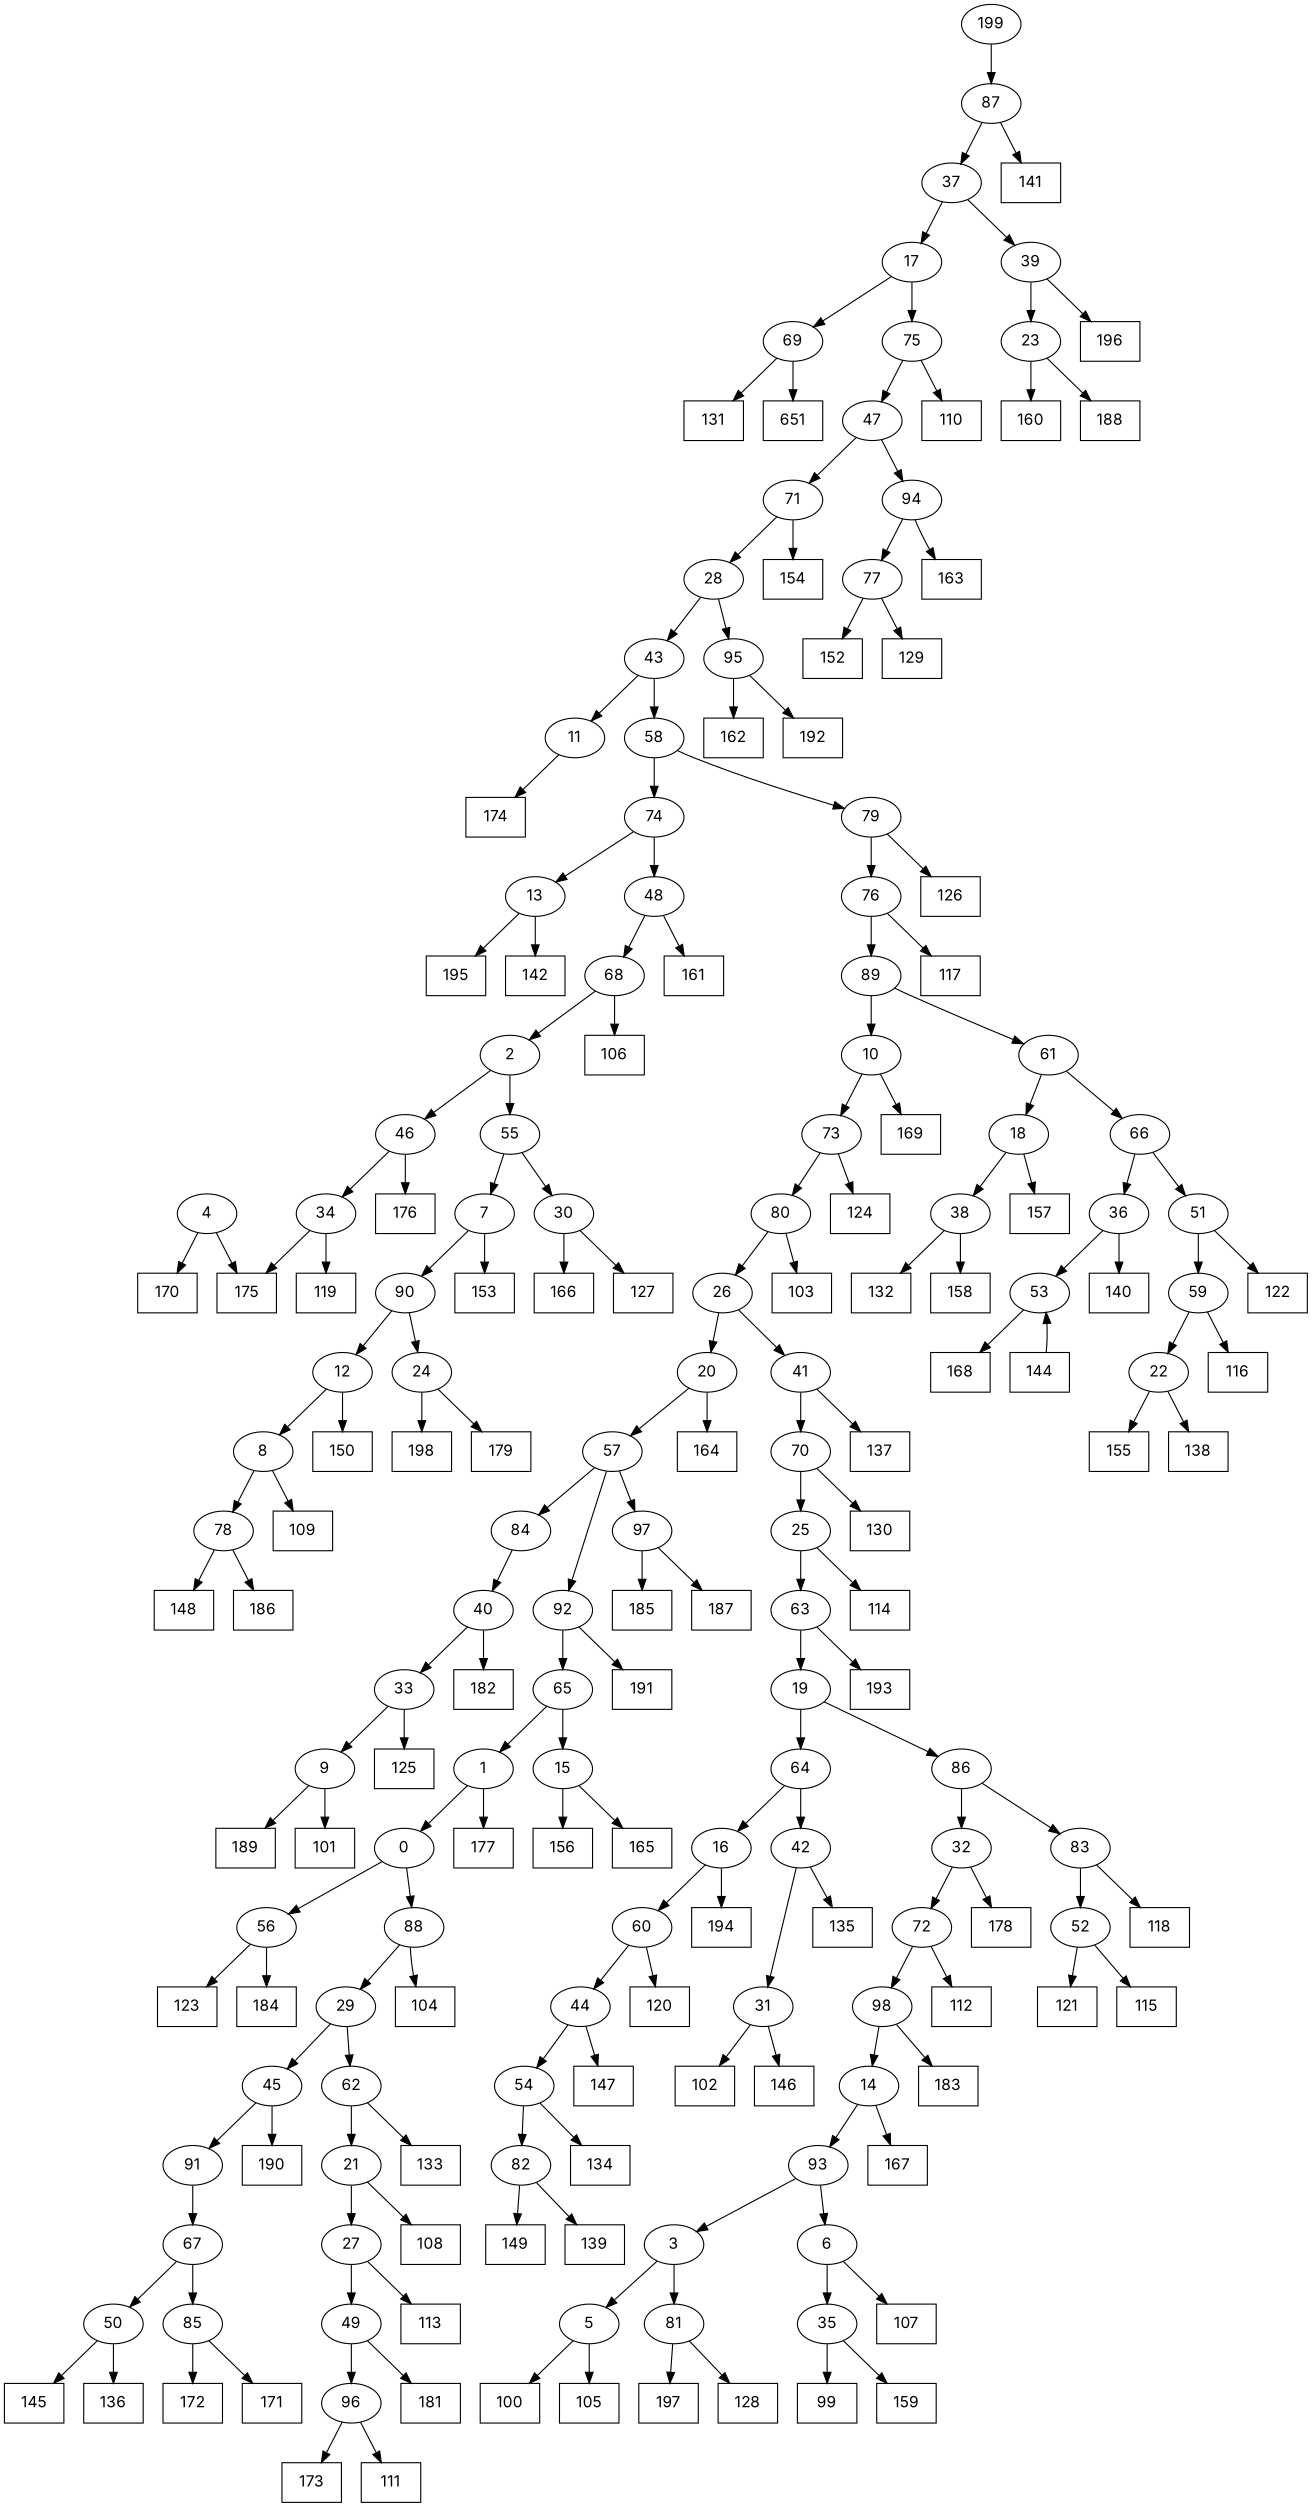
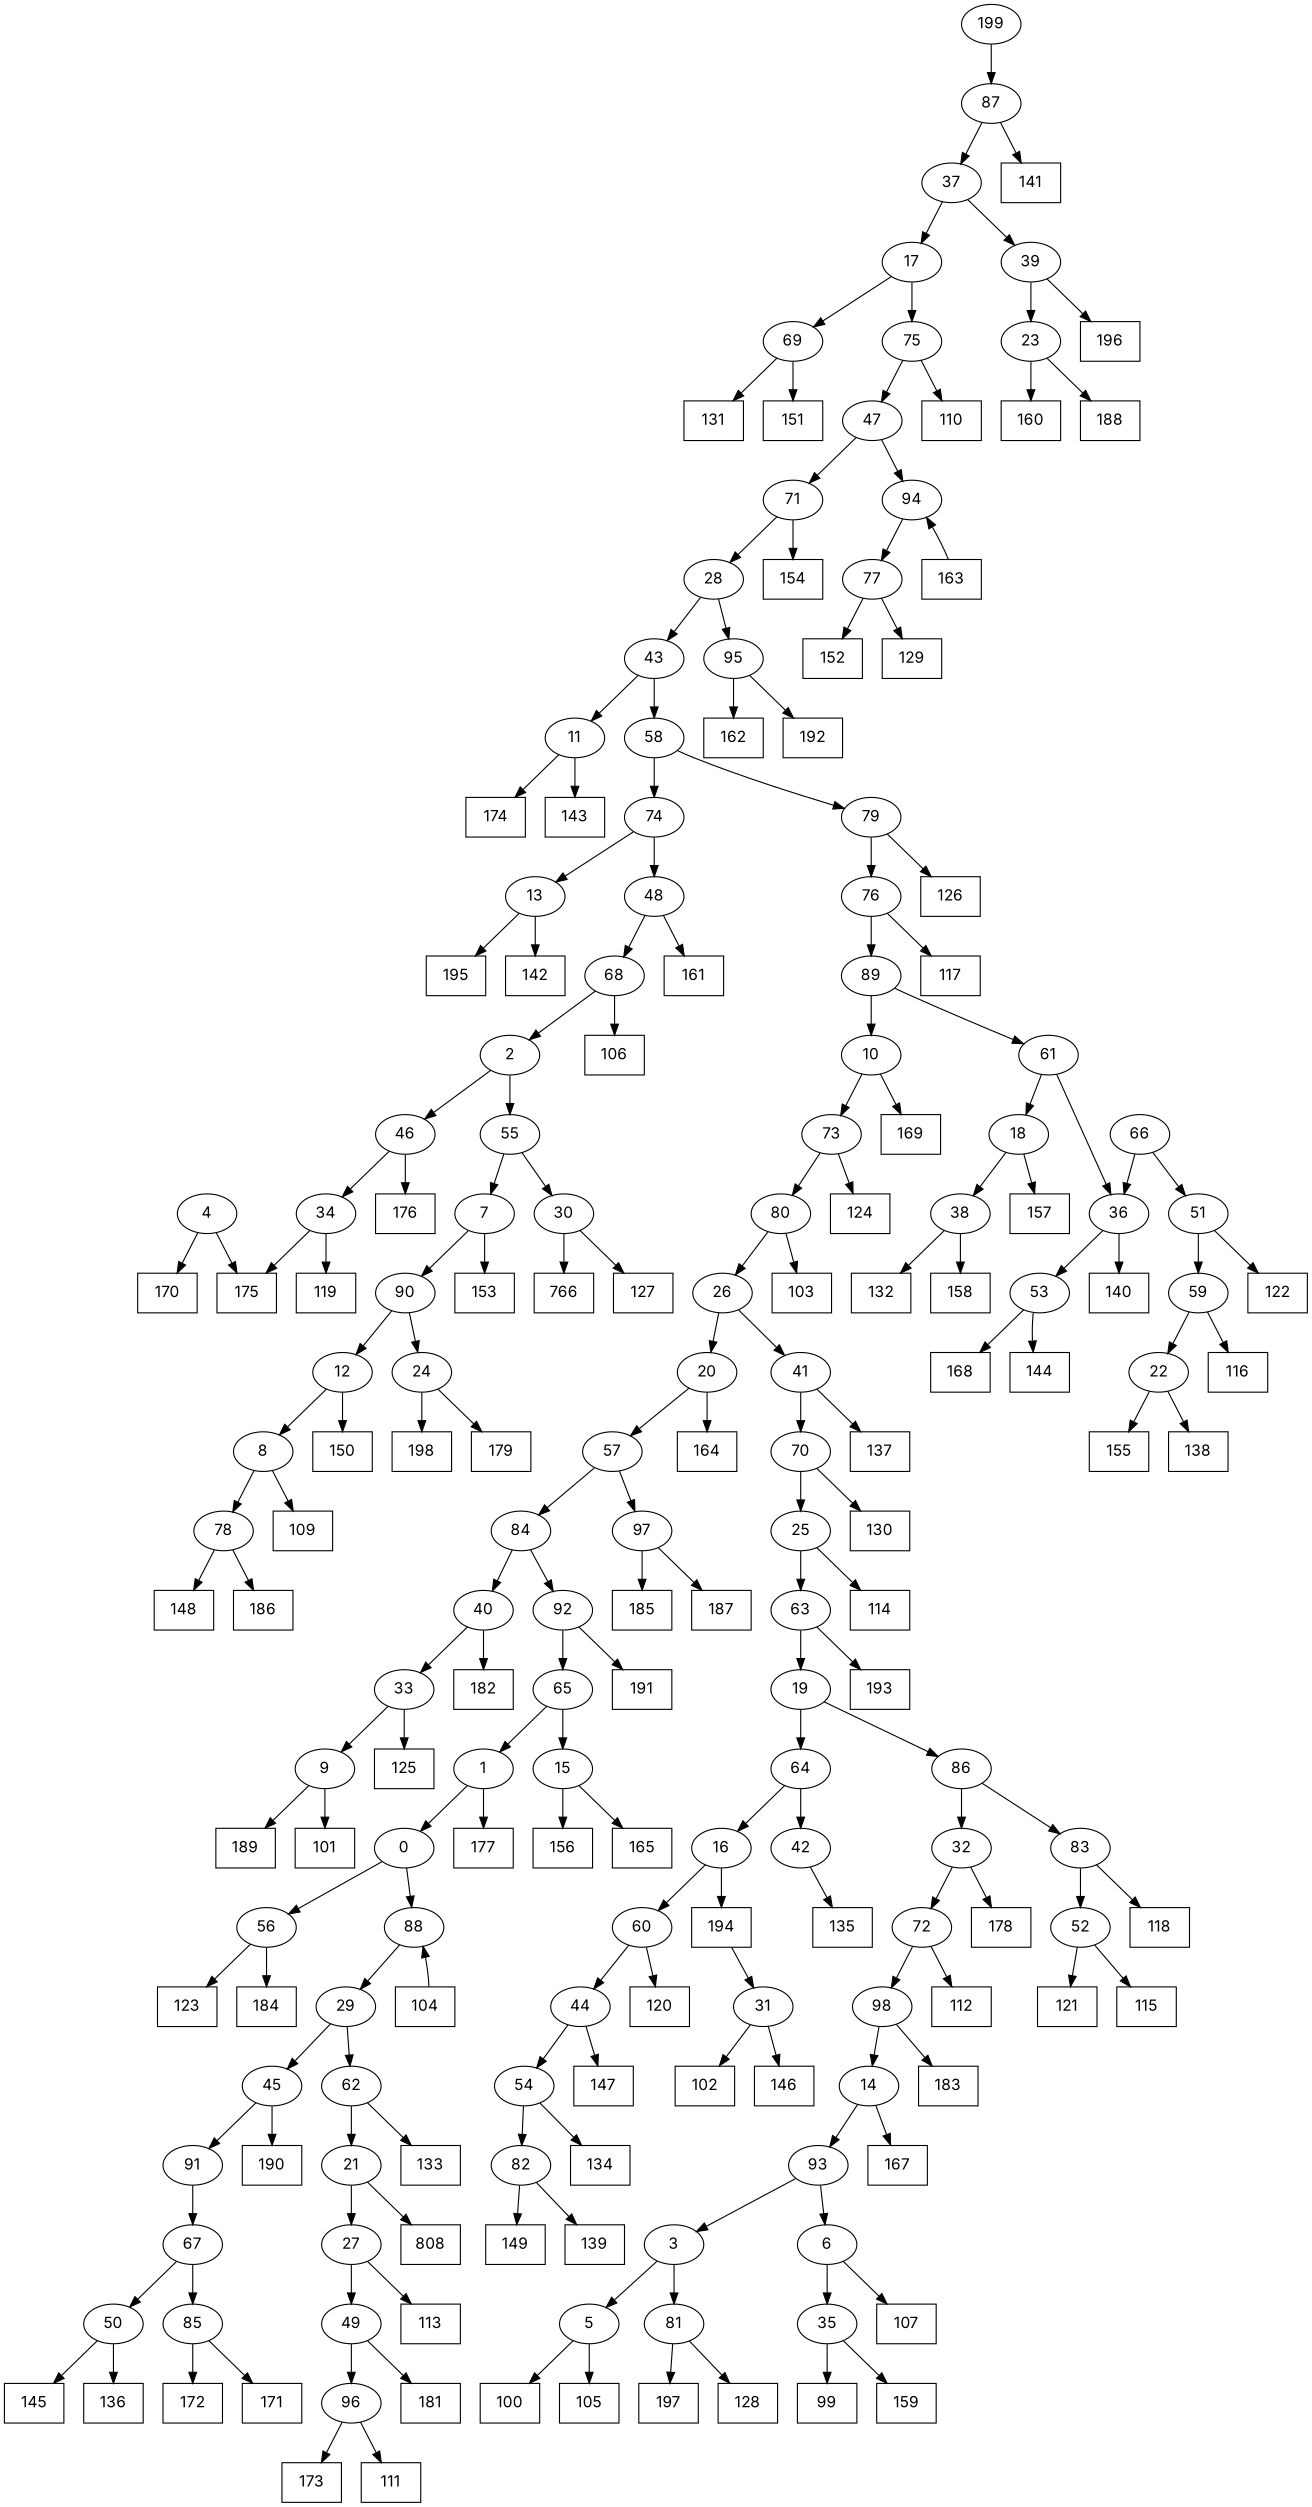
(793, 421) -> (793, 421)
(922, 535) -> (941, 543)
none -> (575, 817)
(1090, 1091) -> (1081, 1129)
(564, 1293) -> (564, 1293)
(1047, 1338) -> (1032, 1327)
(589, 1526) -> (539, 1566)
(783, 1922) -> (740, 1963)
(411, 1962) -> (428, 1972)
(431, 2245) -> (431, 2245)
